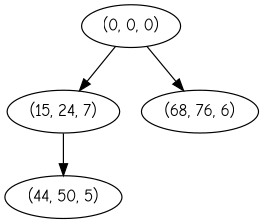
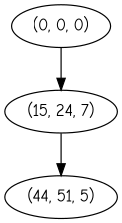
(200, 112) -> none
(63, 197) -> (61, 197)
